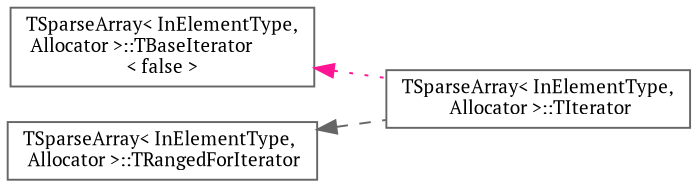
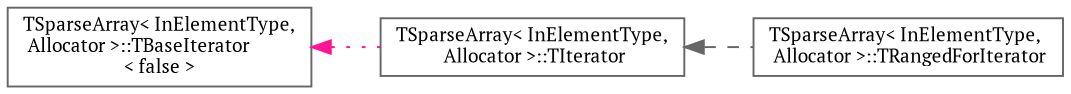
(361, 123) -> (729, 47)
